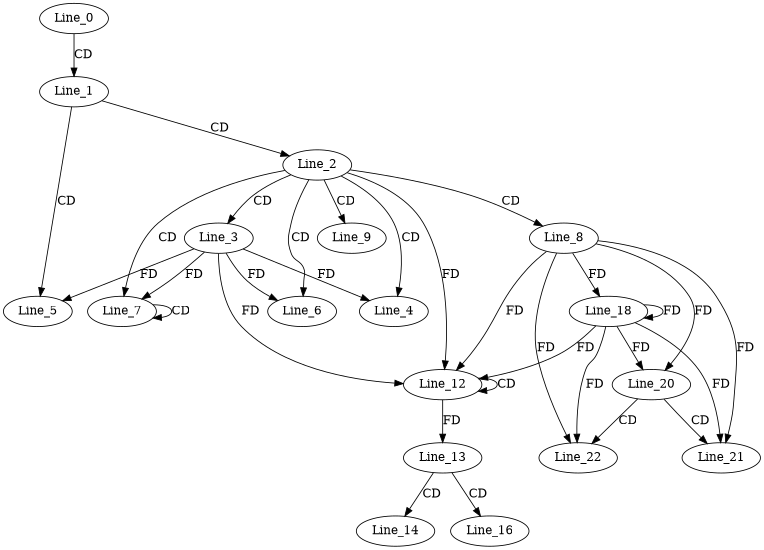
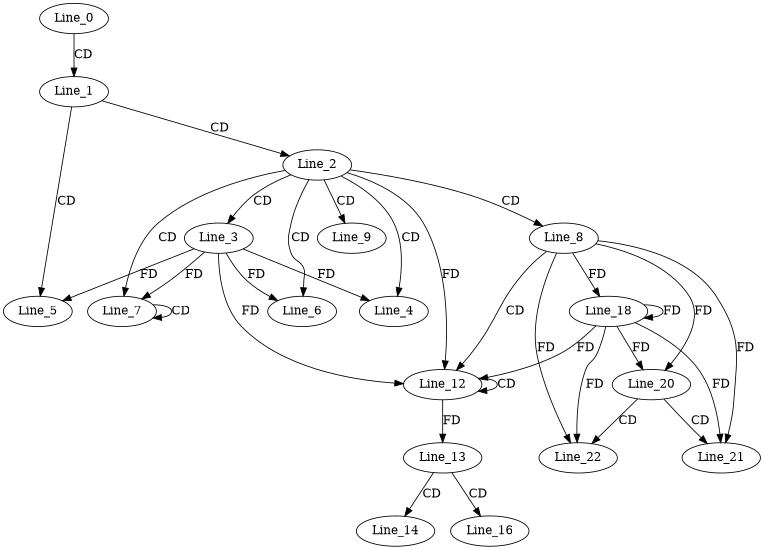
(515, 311) -> (515, 311)
